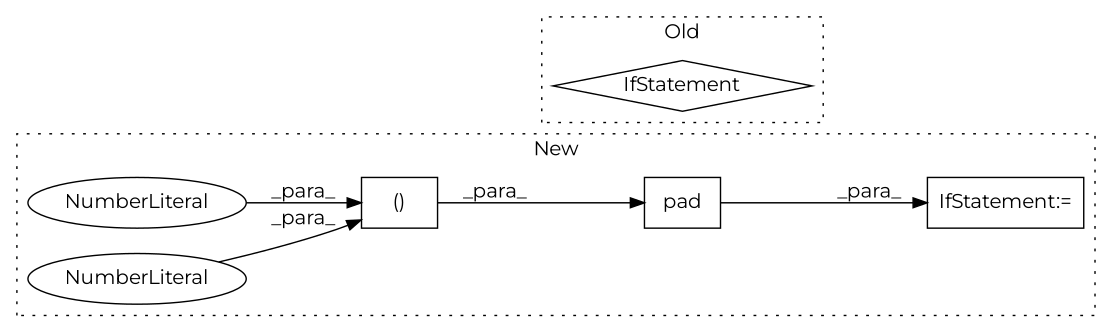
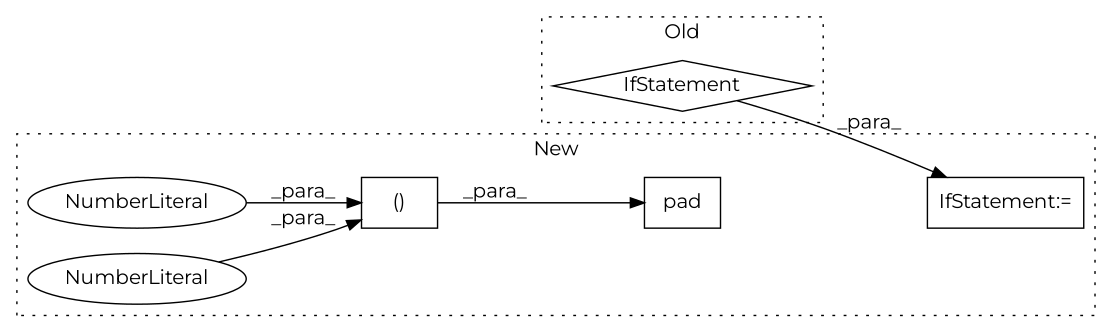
(817, 203) -> (866, 144)
